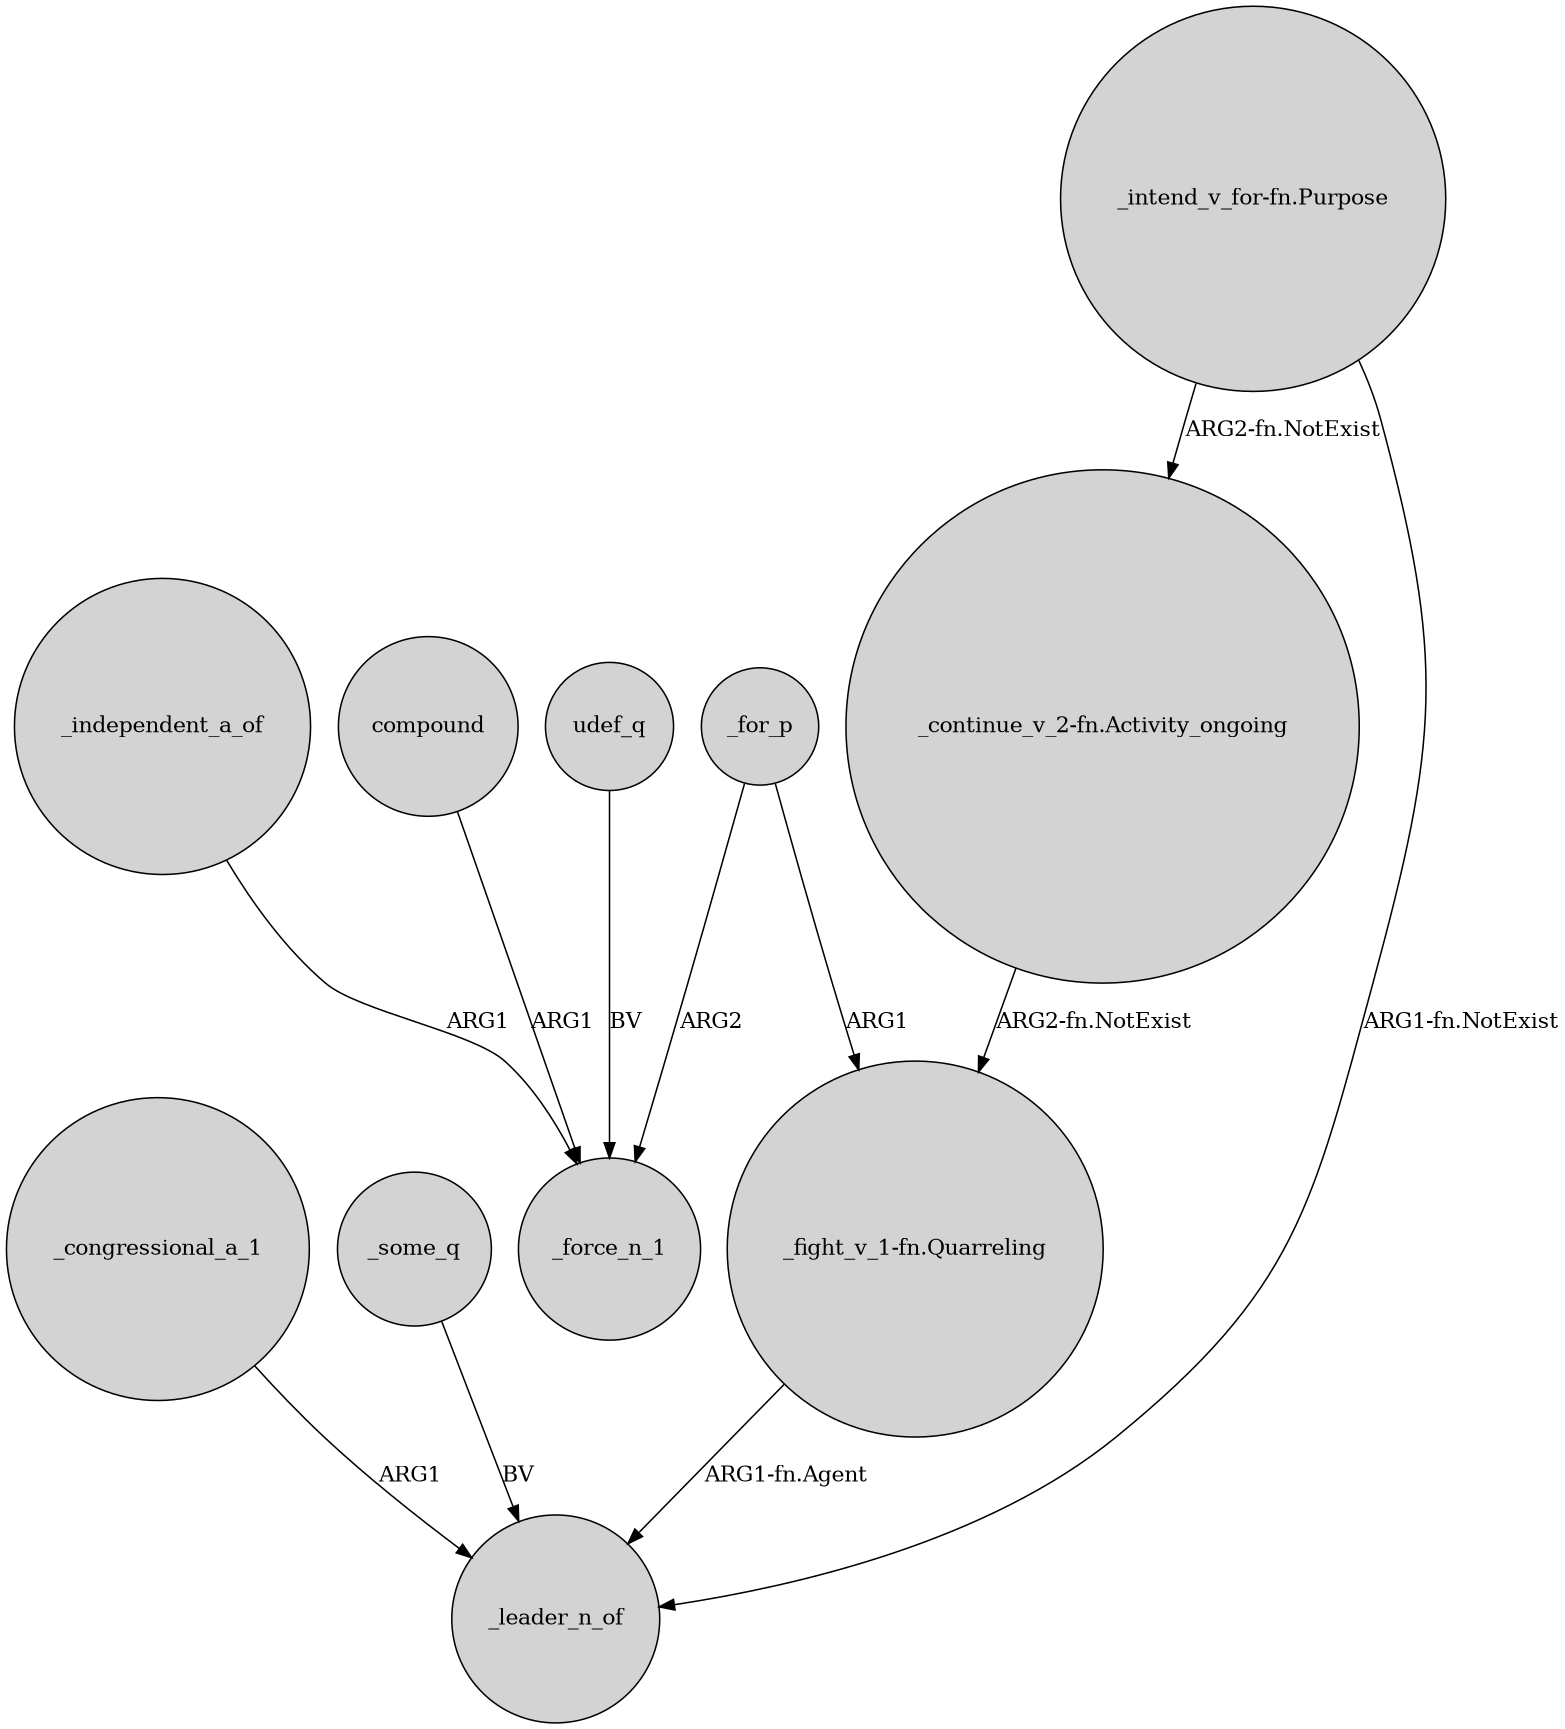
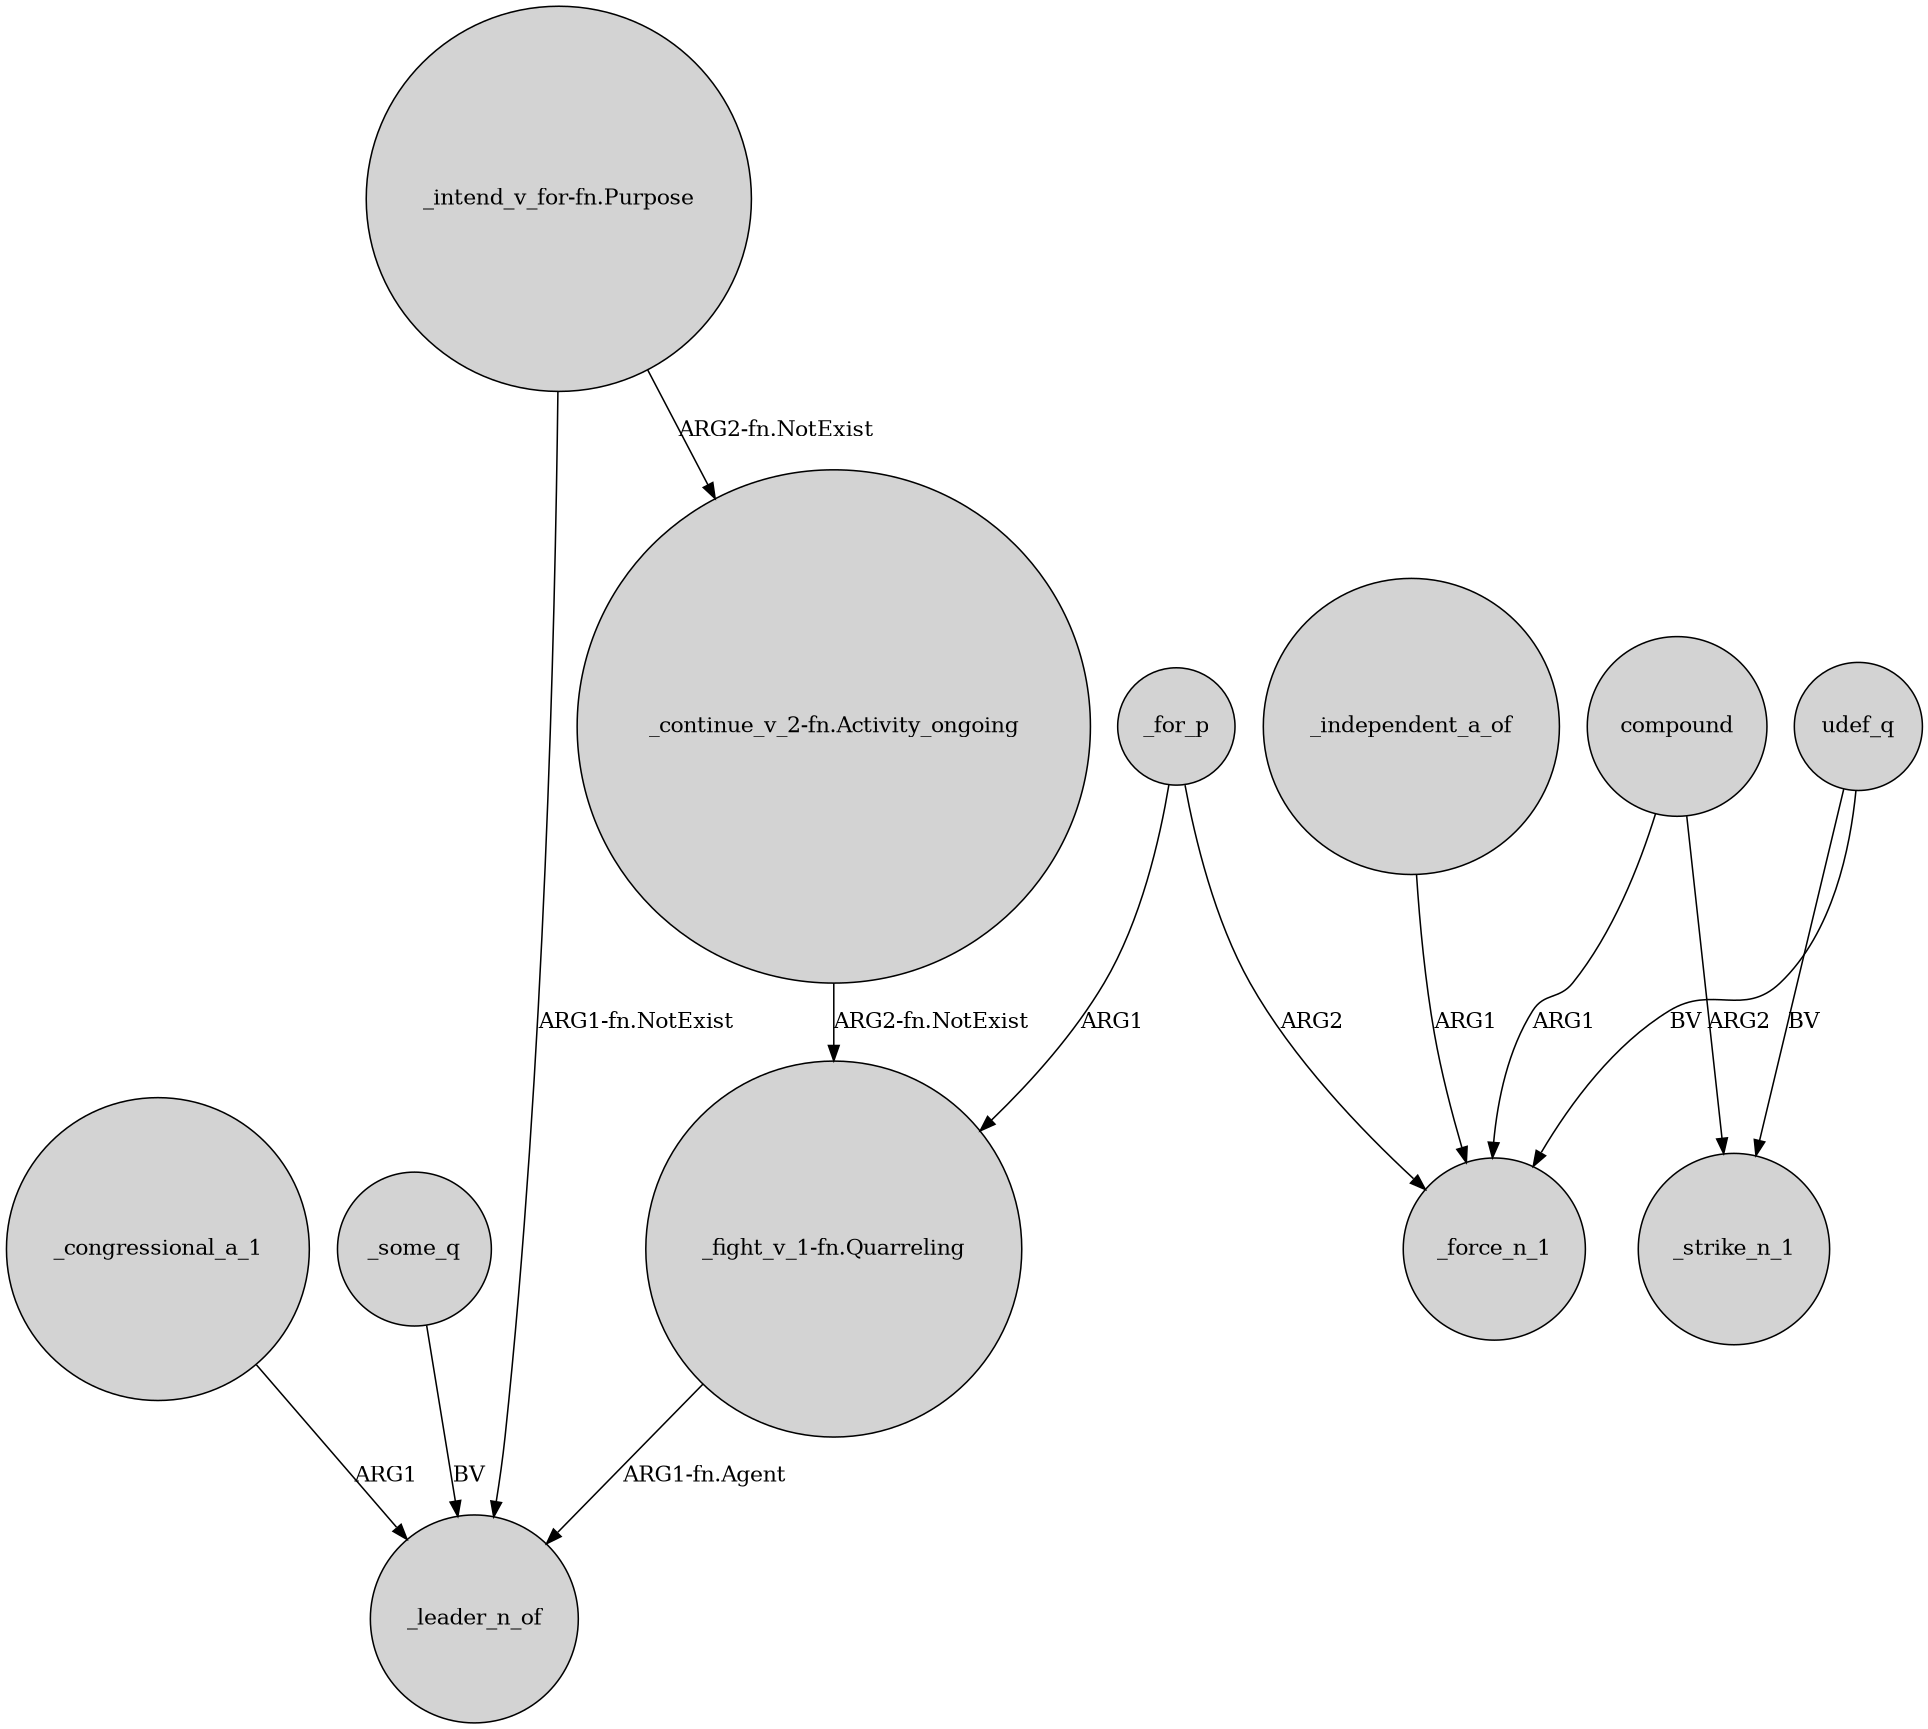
none -> (1734, 1249)
